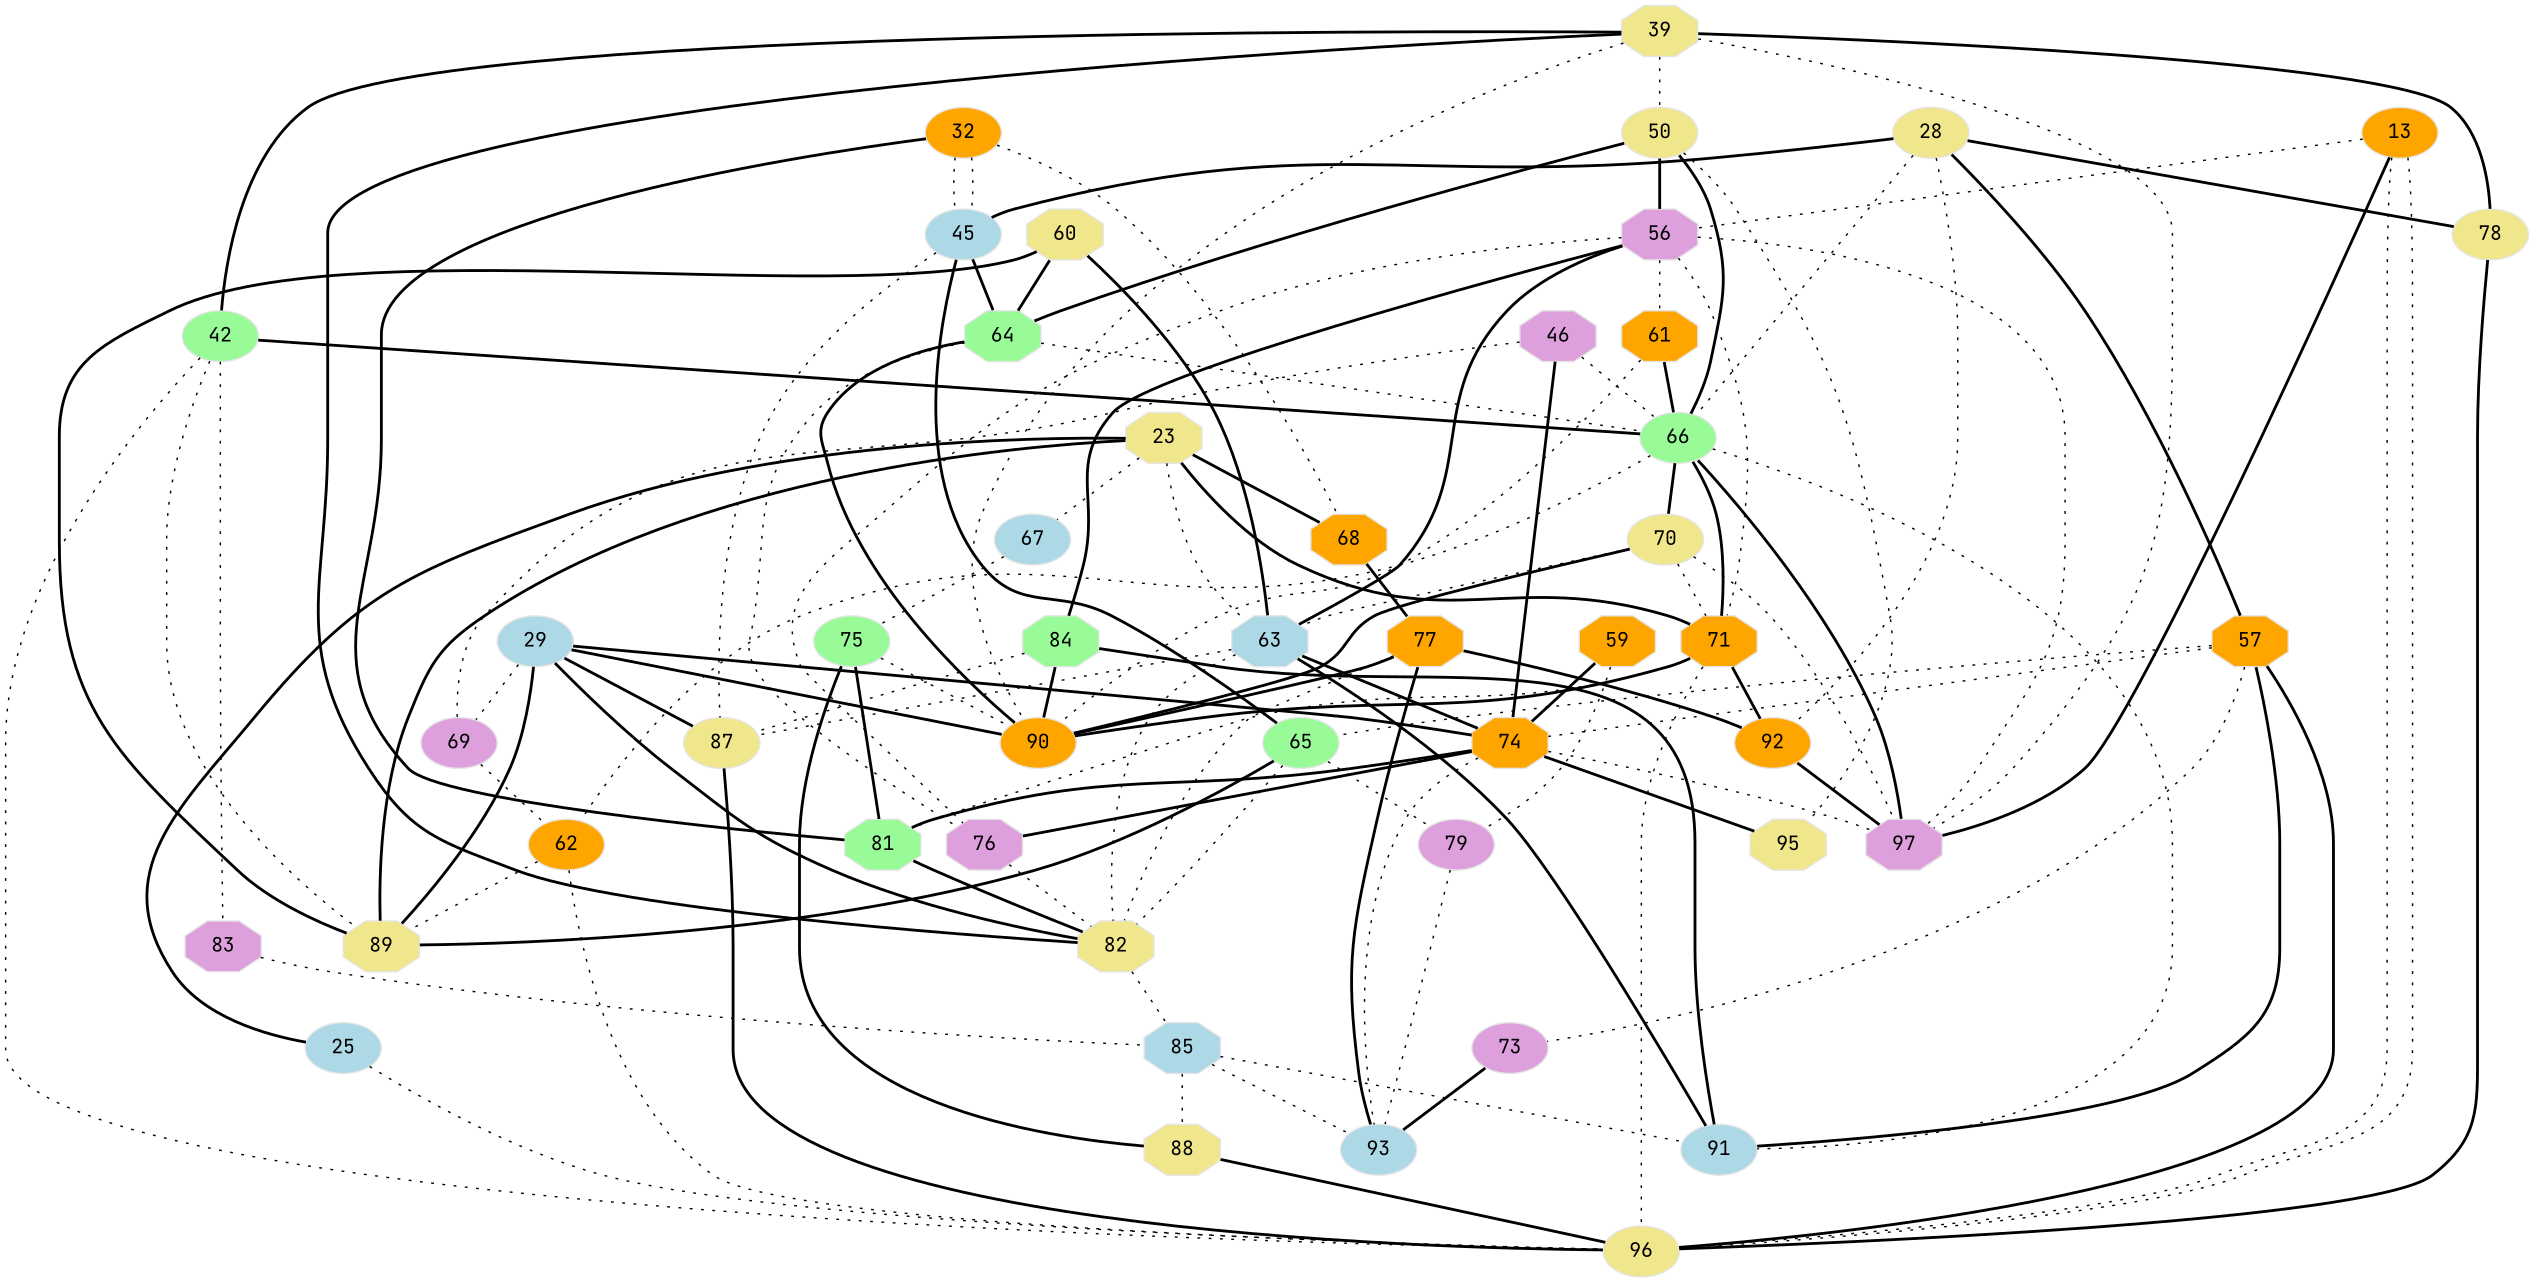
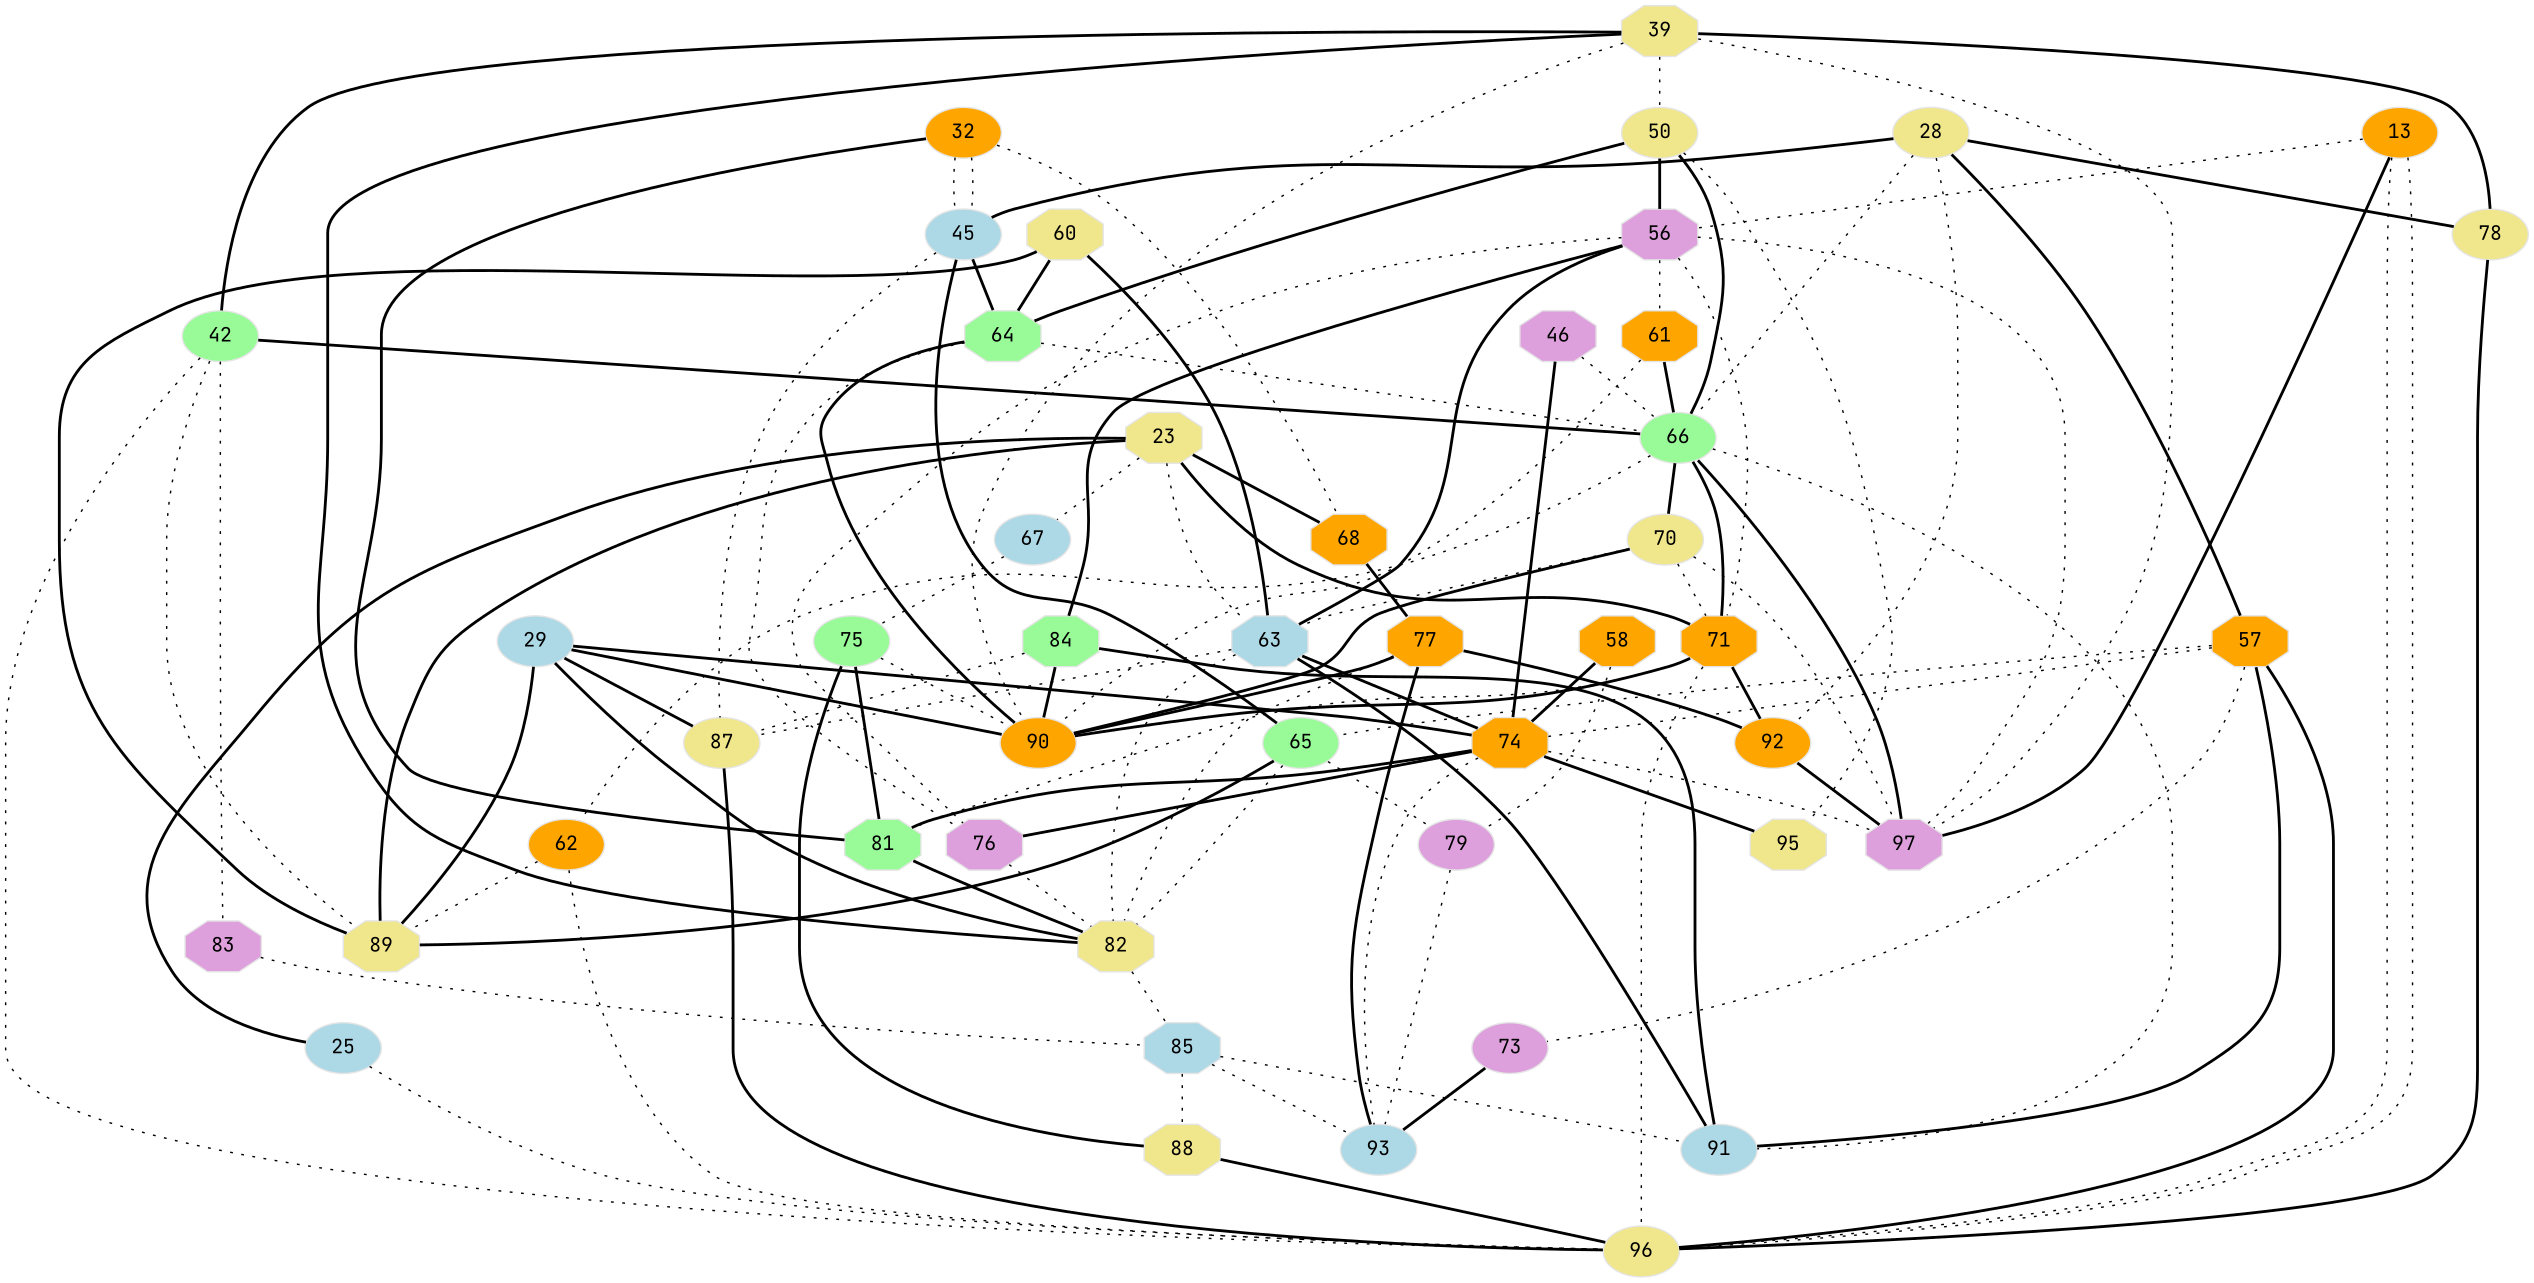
(1617, 641) -> (1617, 641)
(459, 743) -> none
